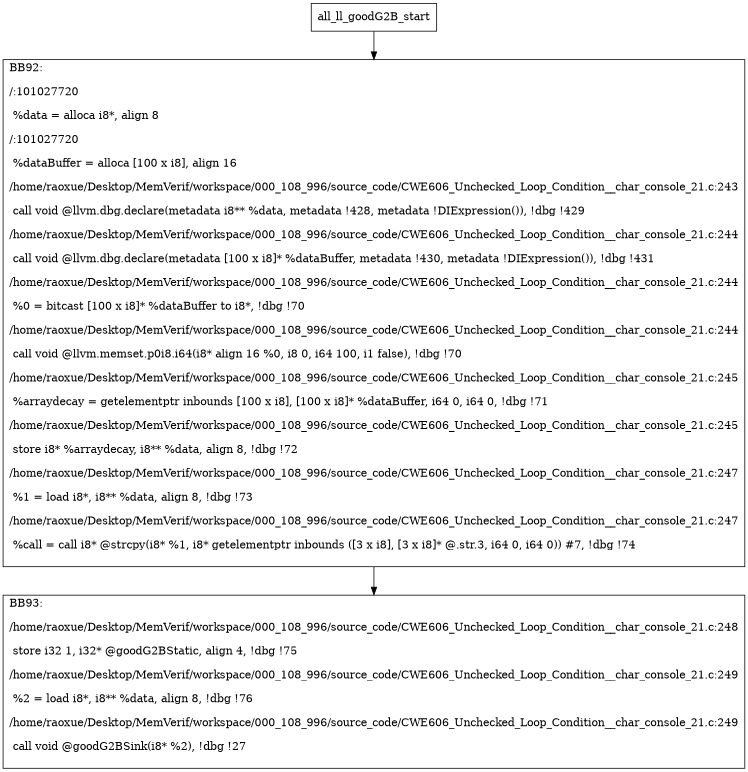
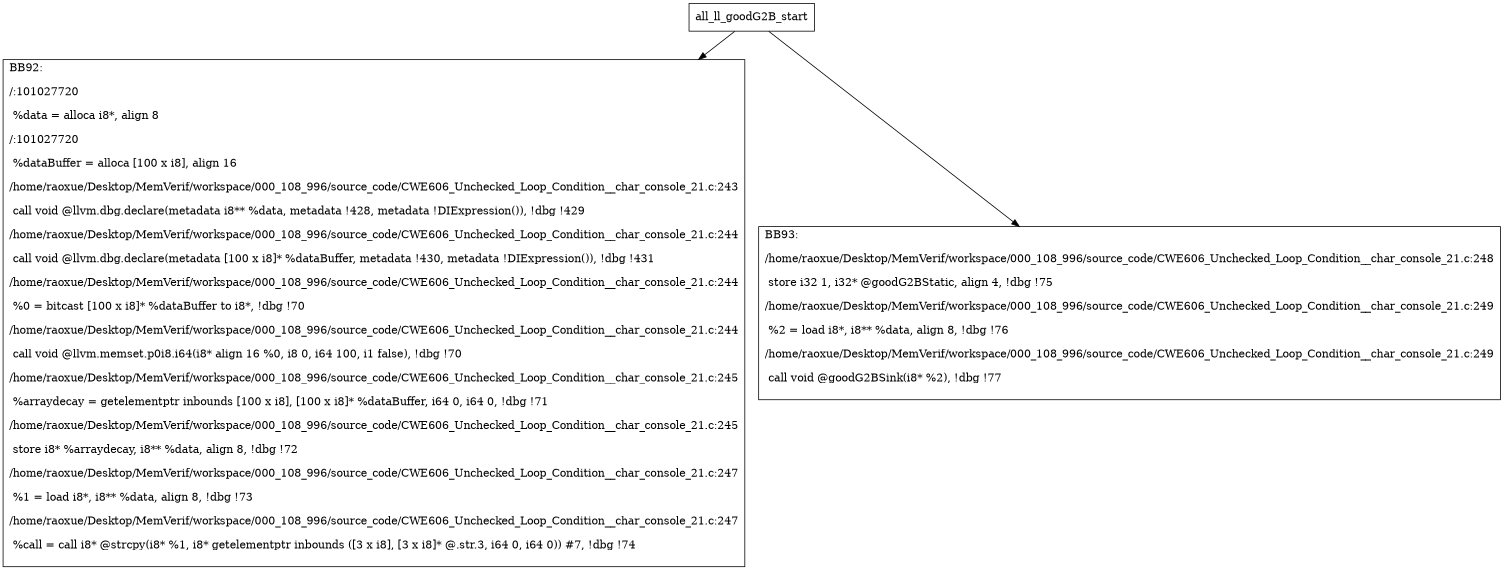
(374, 577) -> (891, 126)
(128, 747) -> (883, 378)
